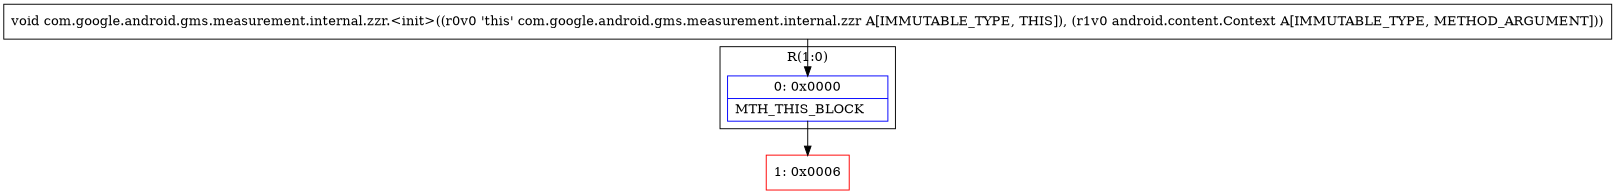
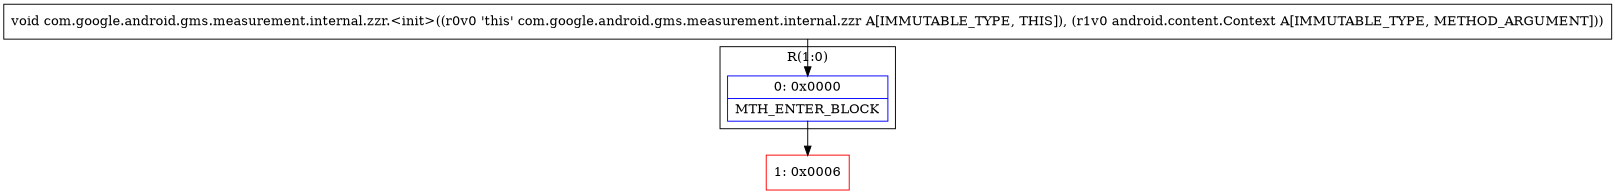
(800, 109) -> (808, 109)
